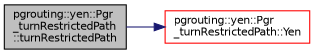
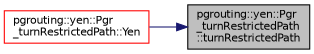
(140, 27) -> (163, 27)
